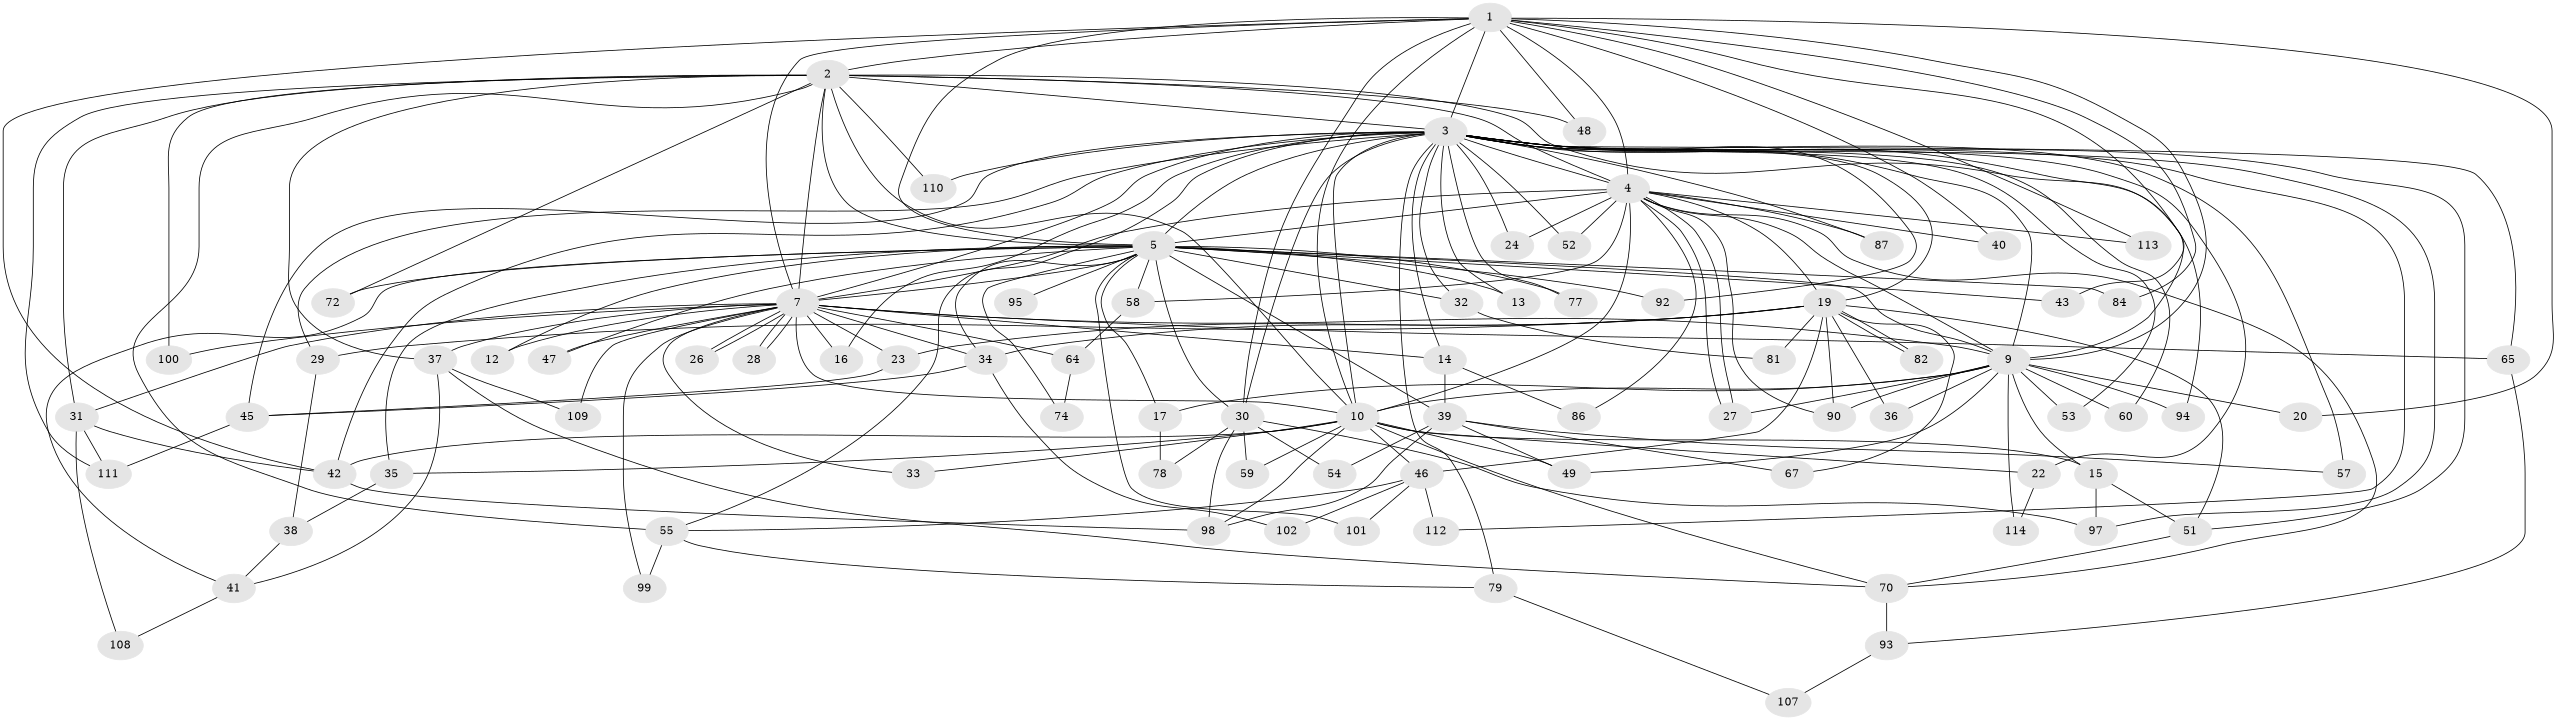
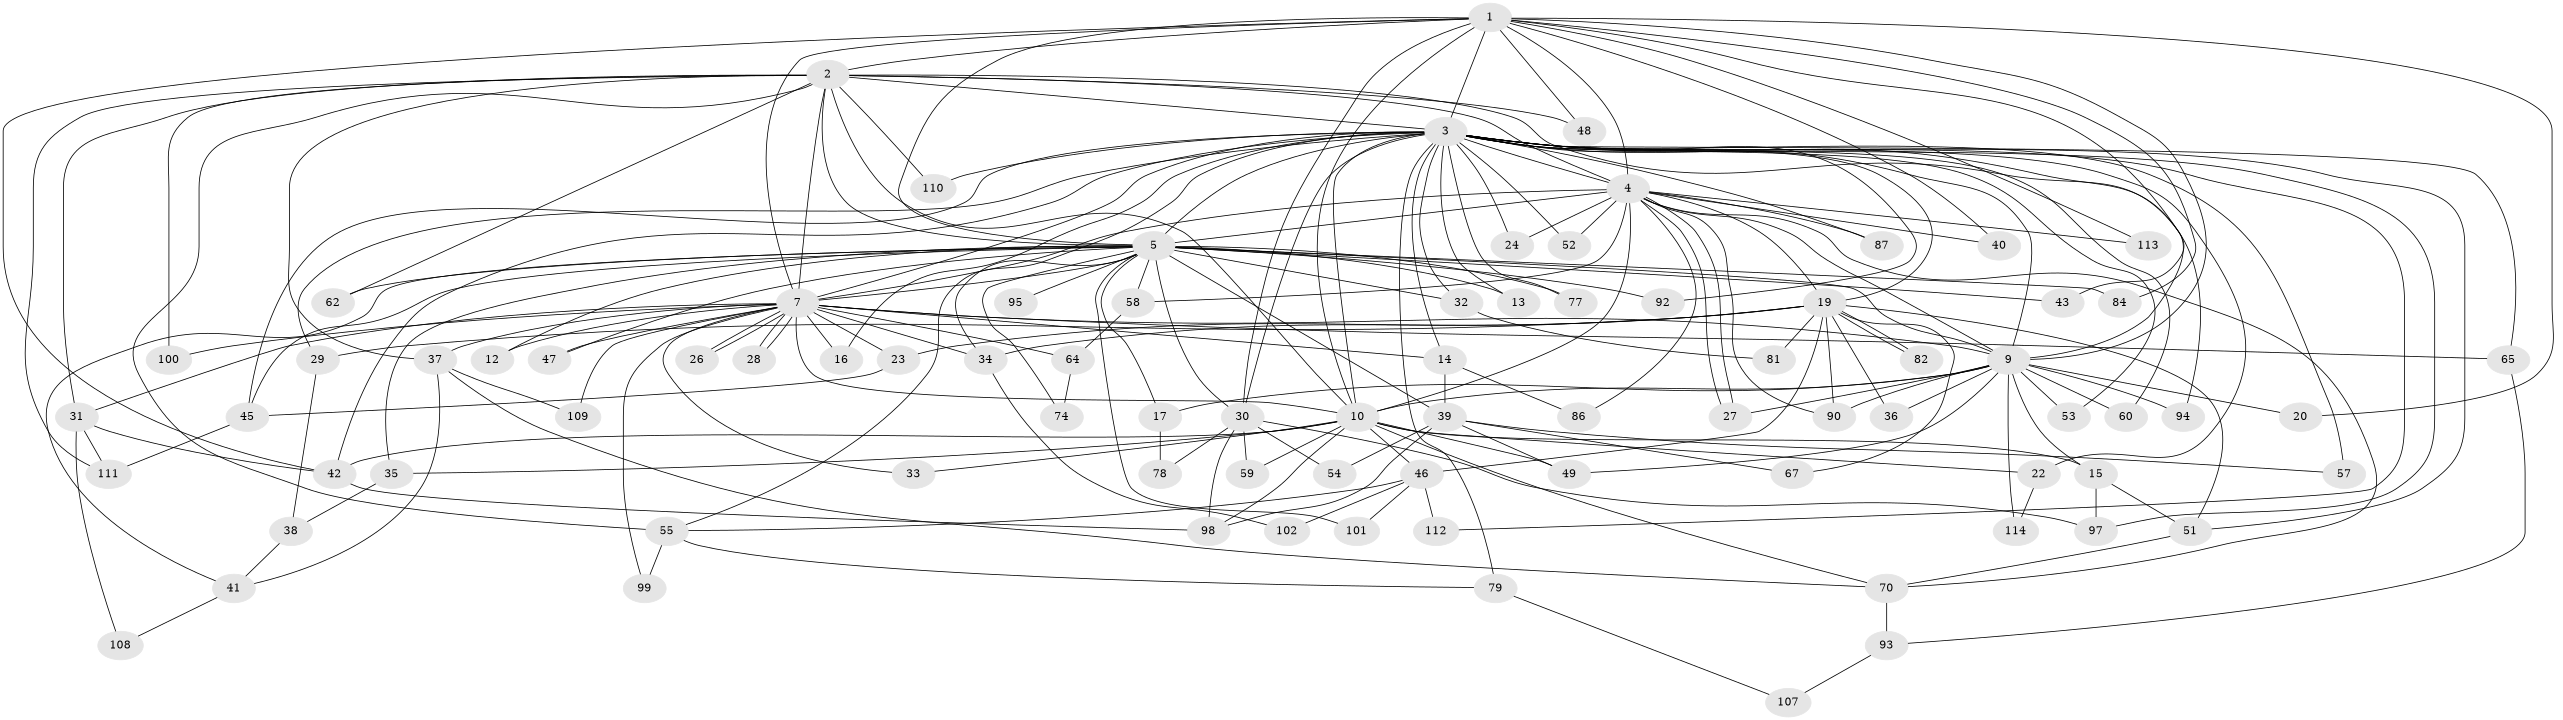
(333, 303) -> (333, 303)
(618, 399) -> (670, 265)
